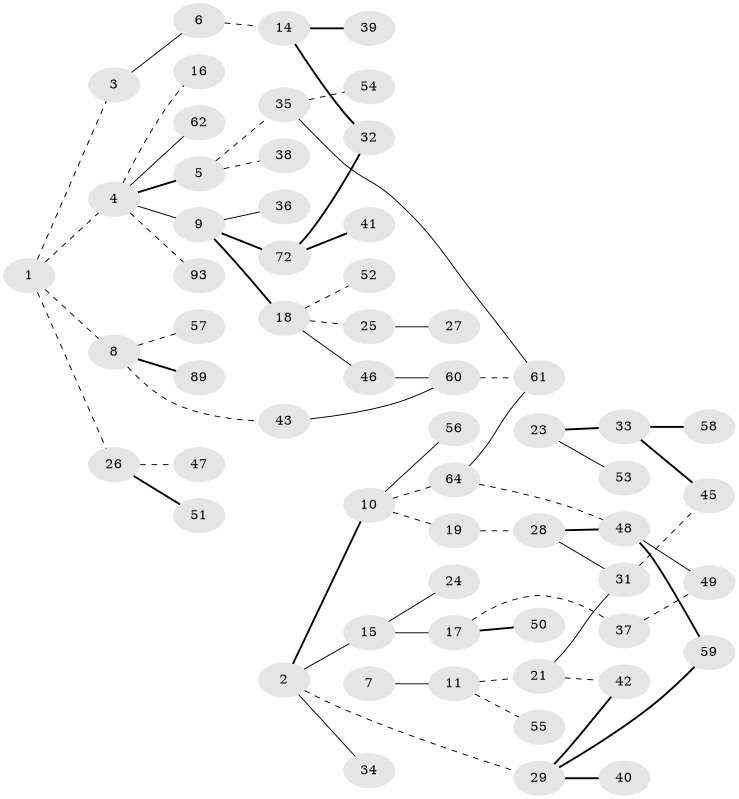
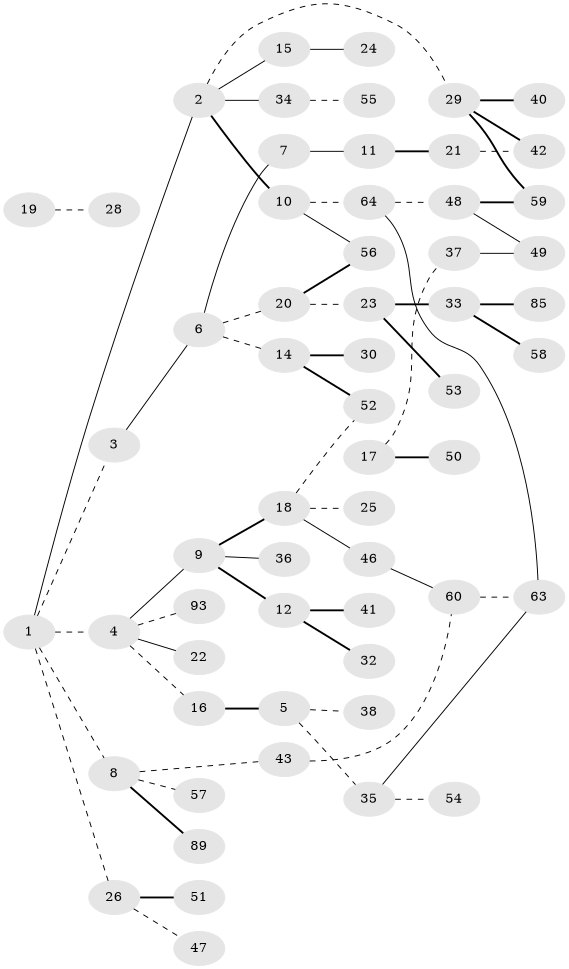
(369, 28) -> (369, 355)
(323, 85) -> (327, 381)
(199, 123) -> (199, 658)
(157, 186) -> (242, 709)
none -> (230, 236)
(284, 258) -> (284, 610)
none -> (284, 304)
(454, 327) -> none
none -> (107, 364)
(539, 378) -> (539, 597)
(373, 409) -> (412, 720)
(582, 454) -> (406, 342)
(709, 496) -> (539, 304)
(412, 518) -> none
(582, 530) -> none
(624, 580) -> none
(667, 607) -> (497, 253)
(412, 633) -> none
(497, 680) -> (412, 151)
(497, 706) -> (327, 100)
